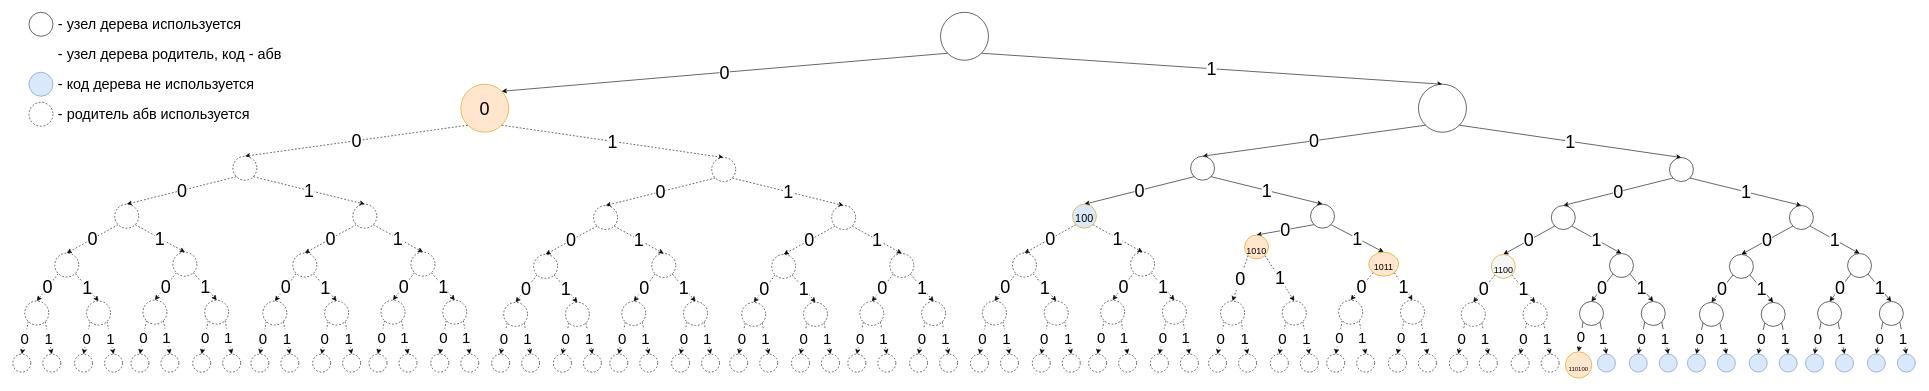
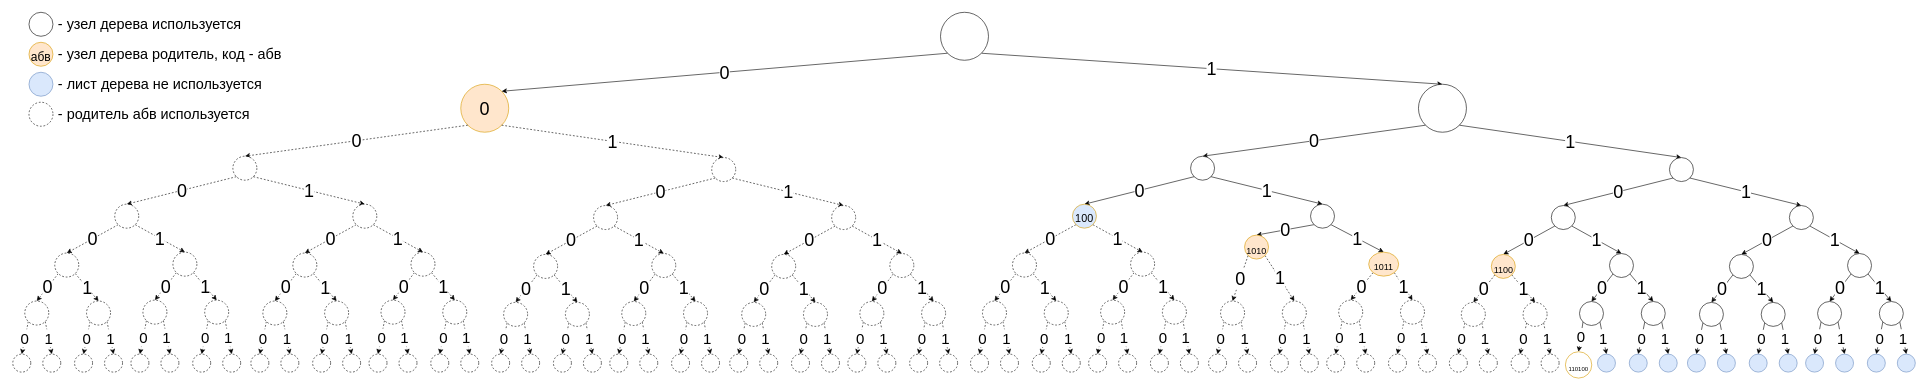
none -> (41, 54)
(106, 84) -> (108, 84)
(1504, 267) -> (1504, 267)
(1579, 365) -> (1579, 365)
